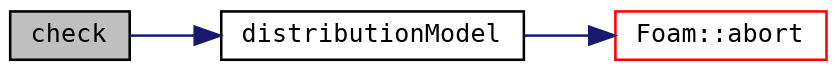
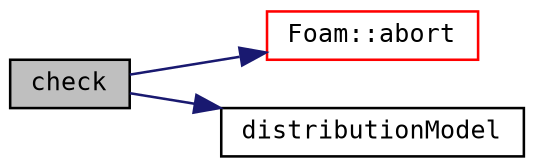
(557, 36) -> (185, 66)
